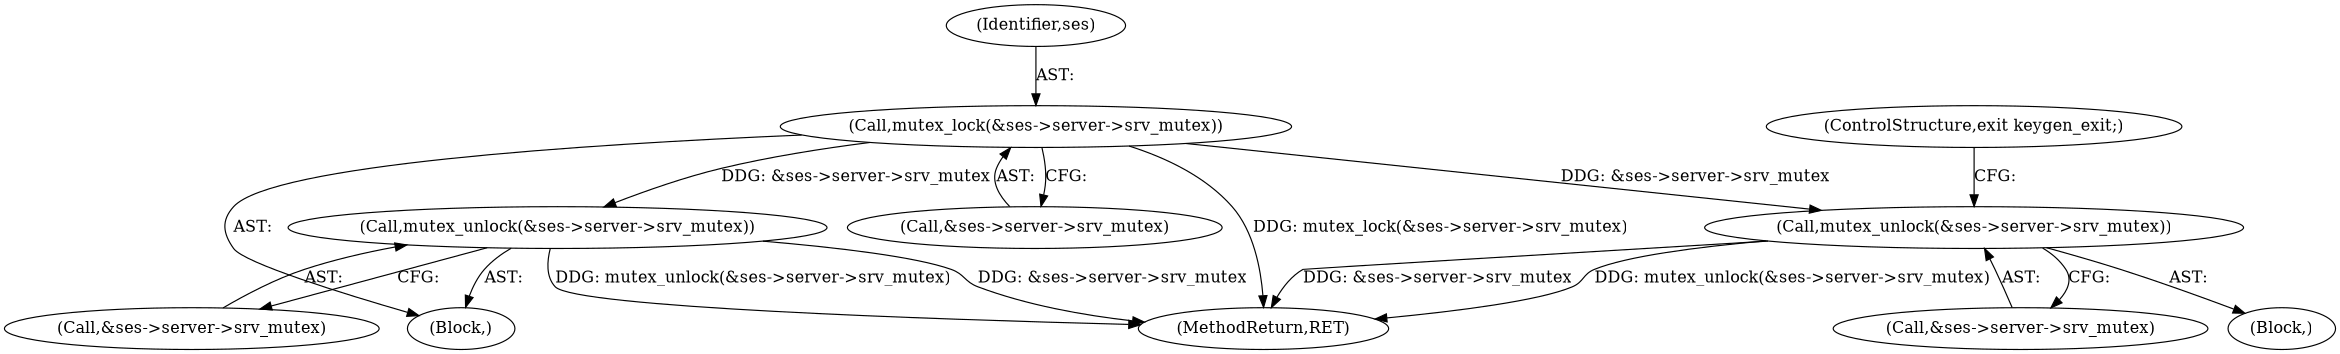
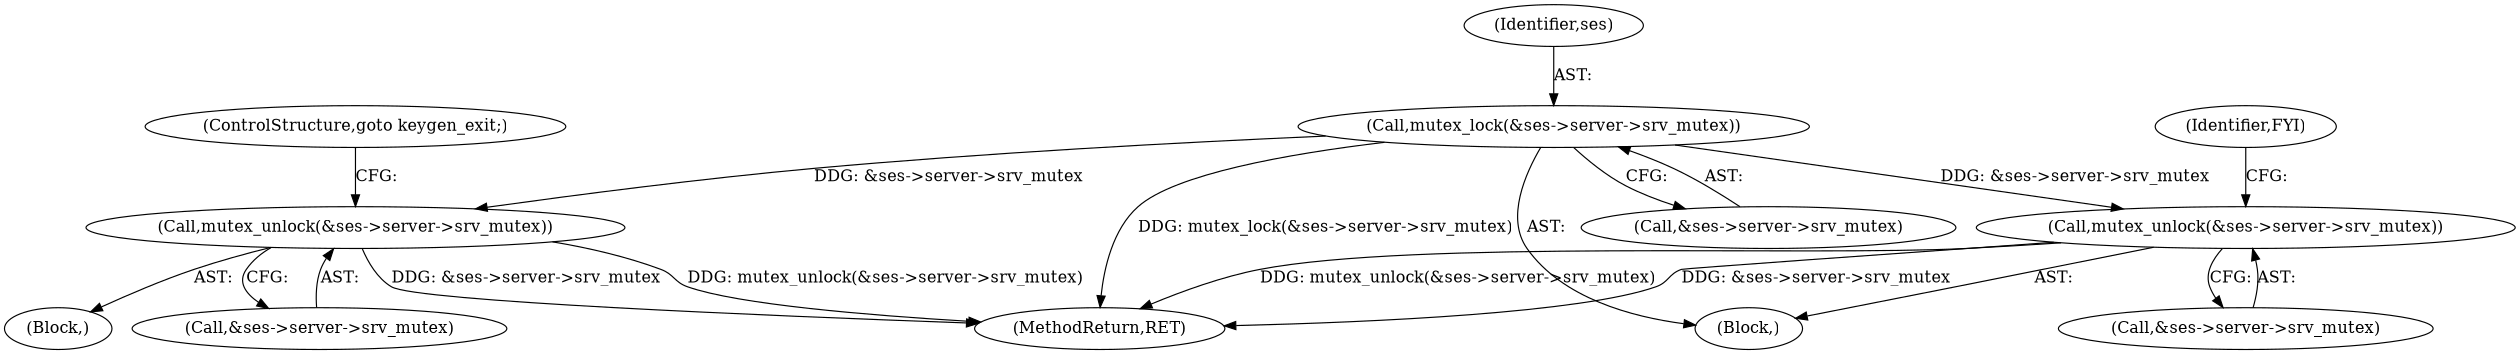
(1974, 127) -> (355, 127)
none -> (2246, 127)
